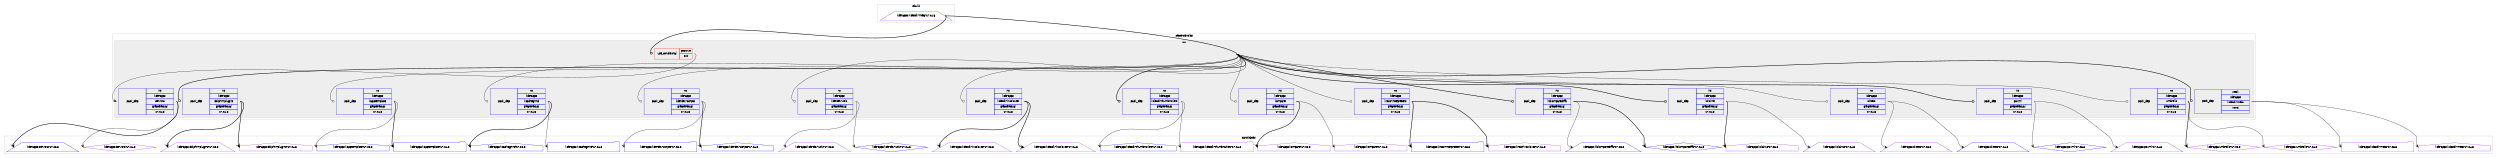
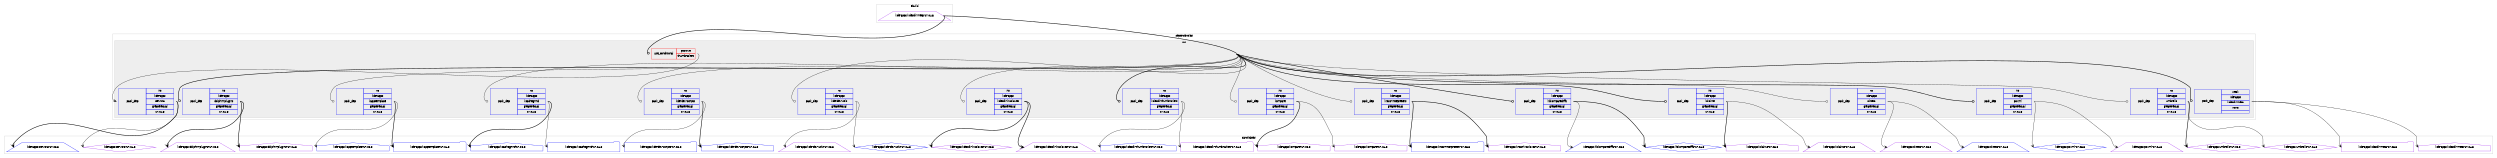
(686, 56) -> (686, 56)
(972, 147) -> (972, 147)
